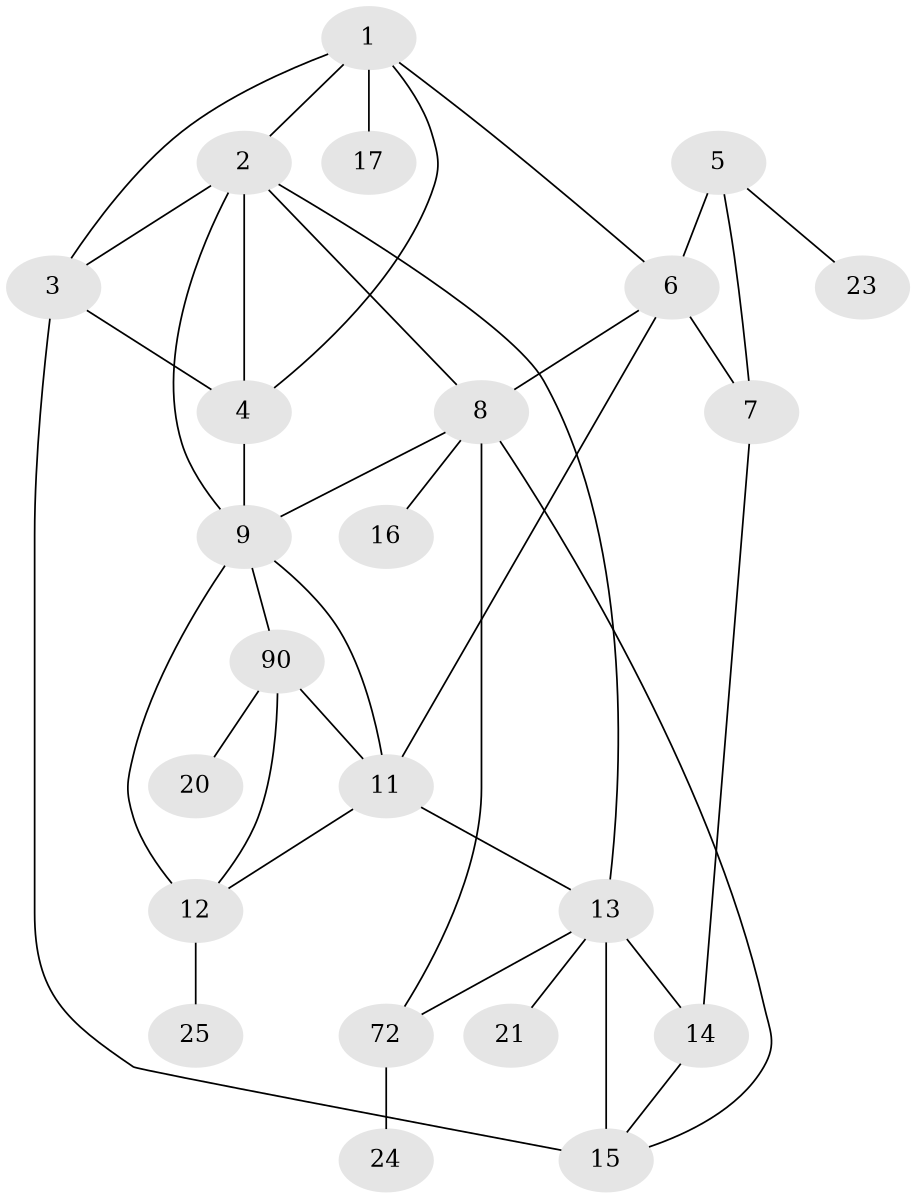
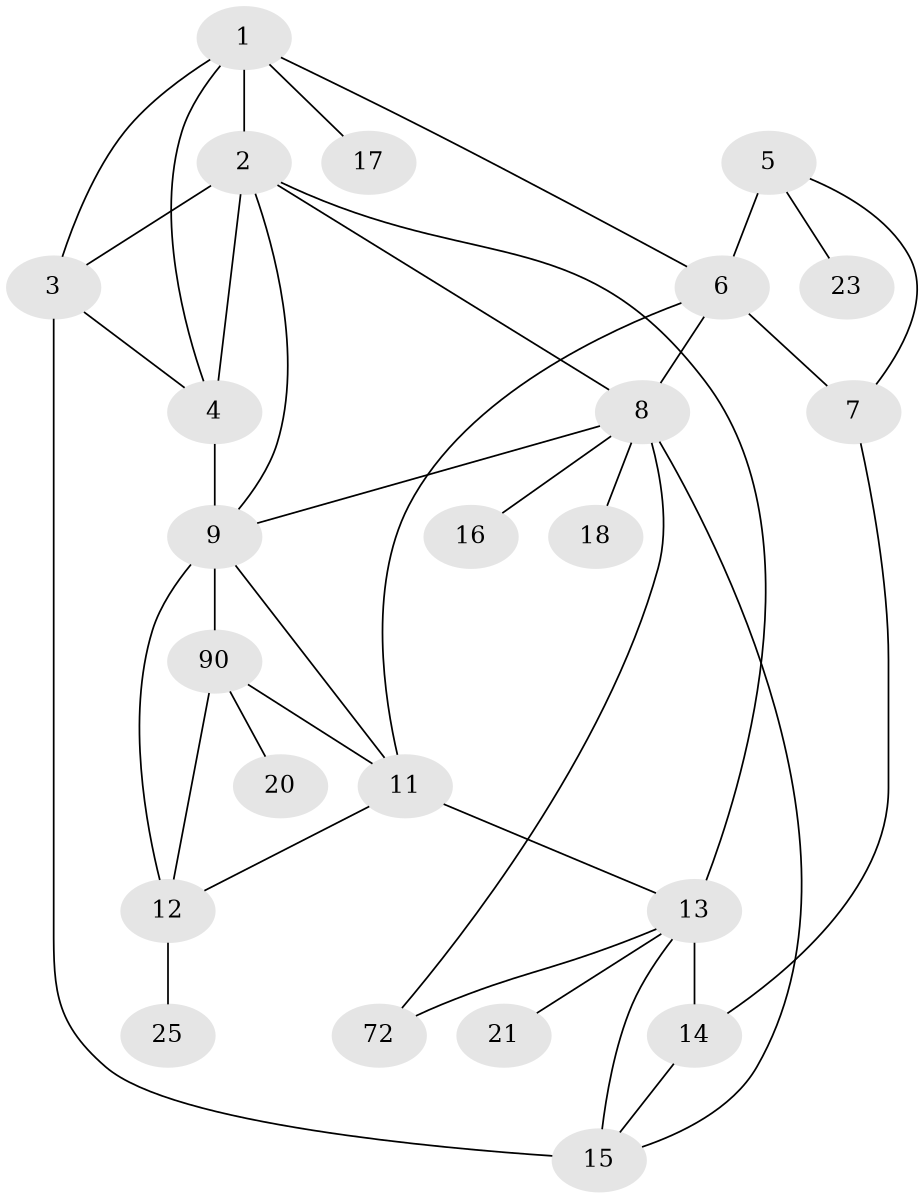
none -> (596, 537)
(386, 1160) -> none
